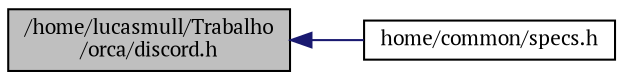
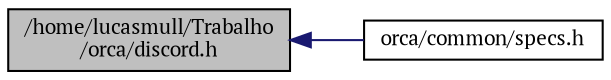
(490, 40) -> (483, 40)
